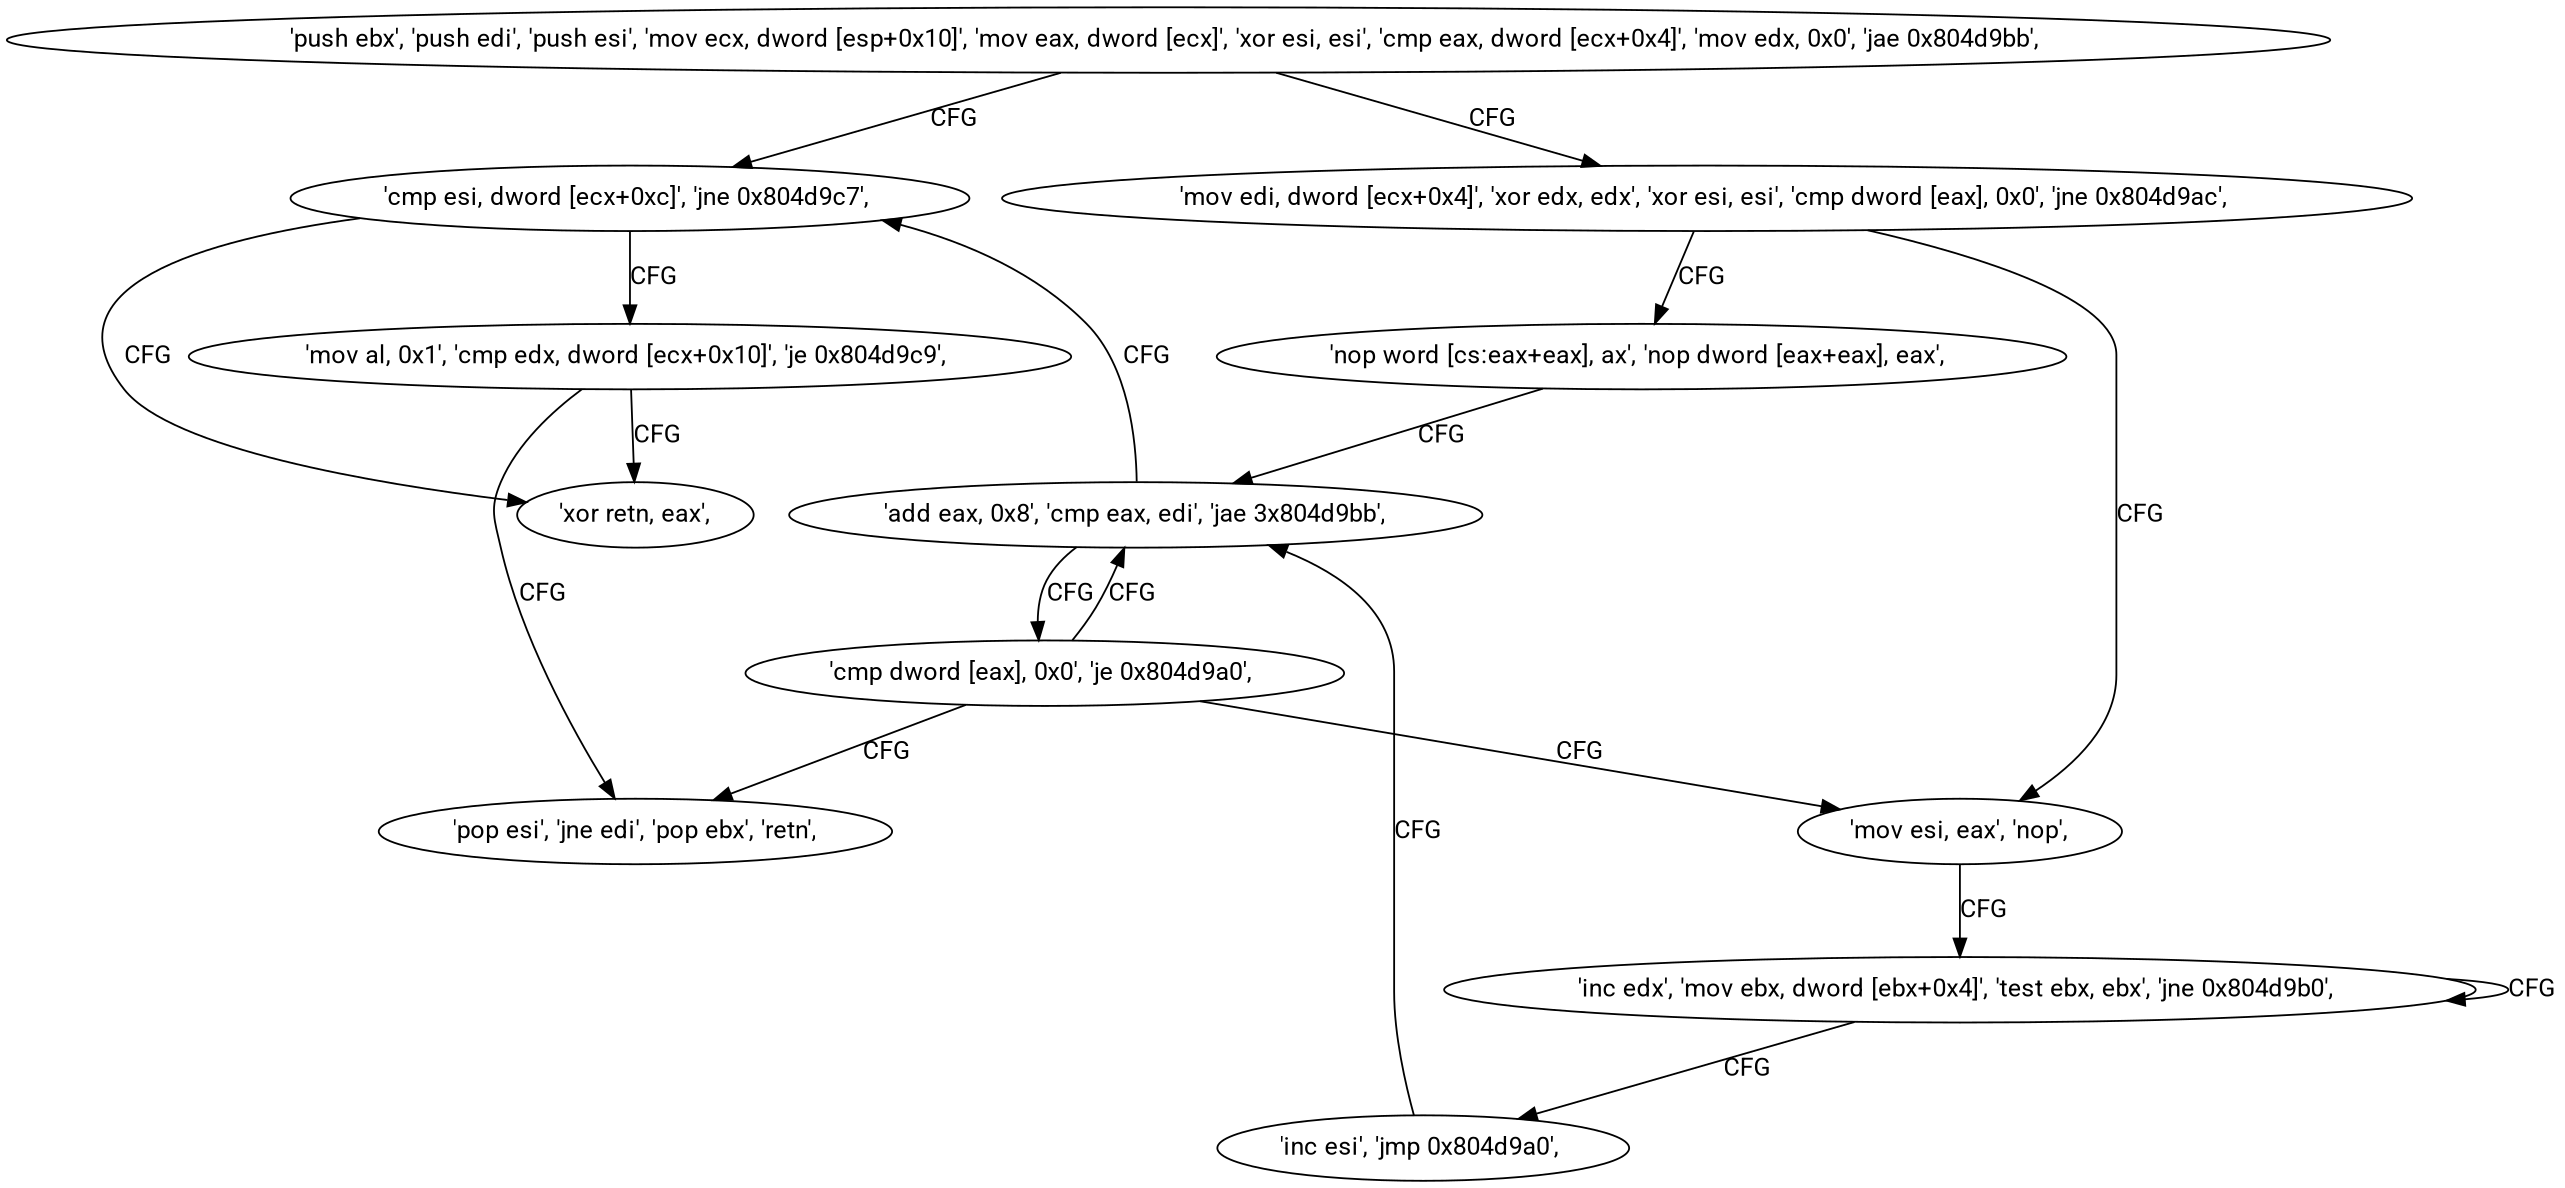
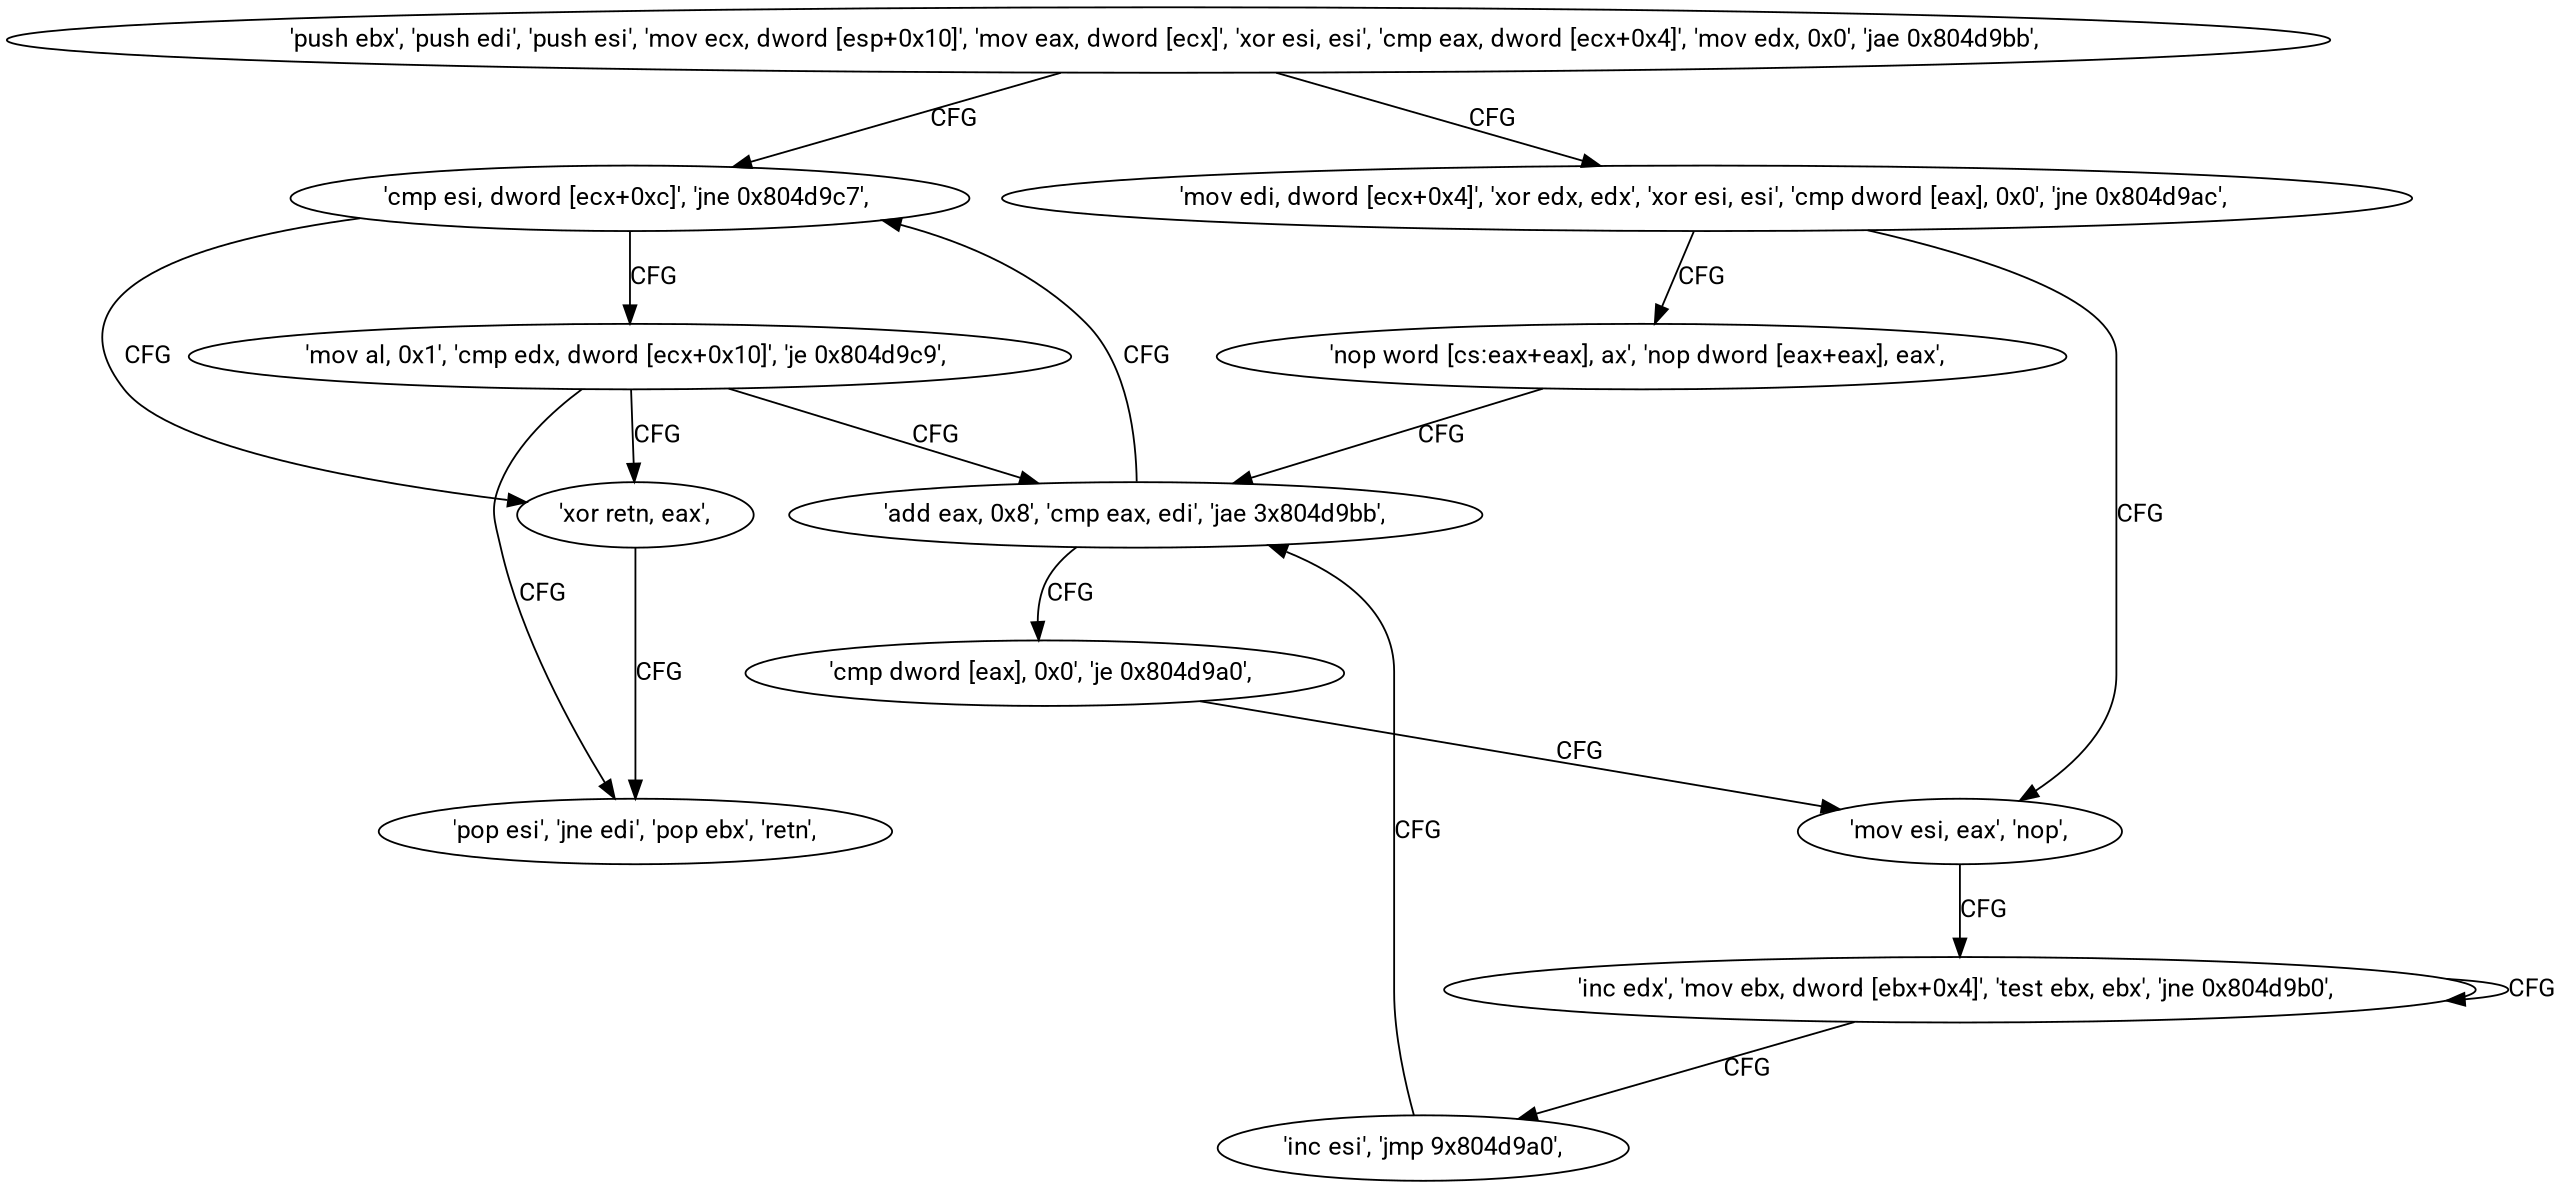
(1098, 604) -> (875, 433)
(848, 749) -> (635, 664)
(1423, 1148) -> (1423, 1148)
